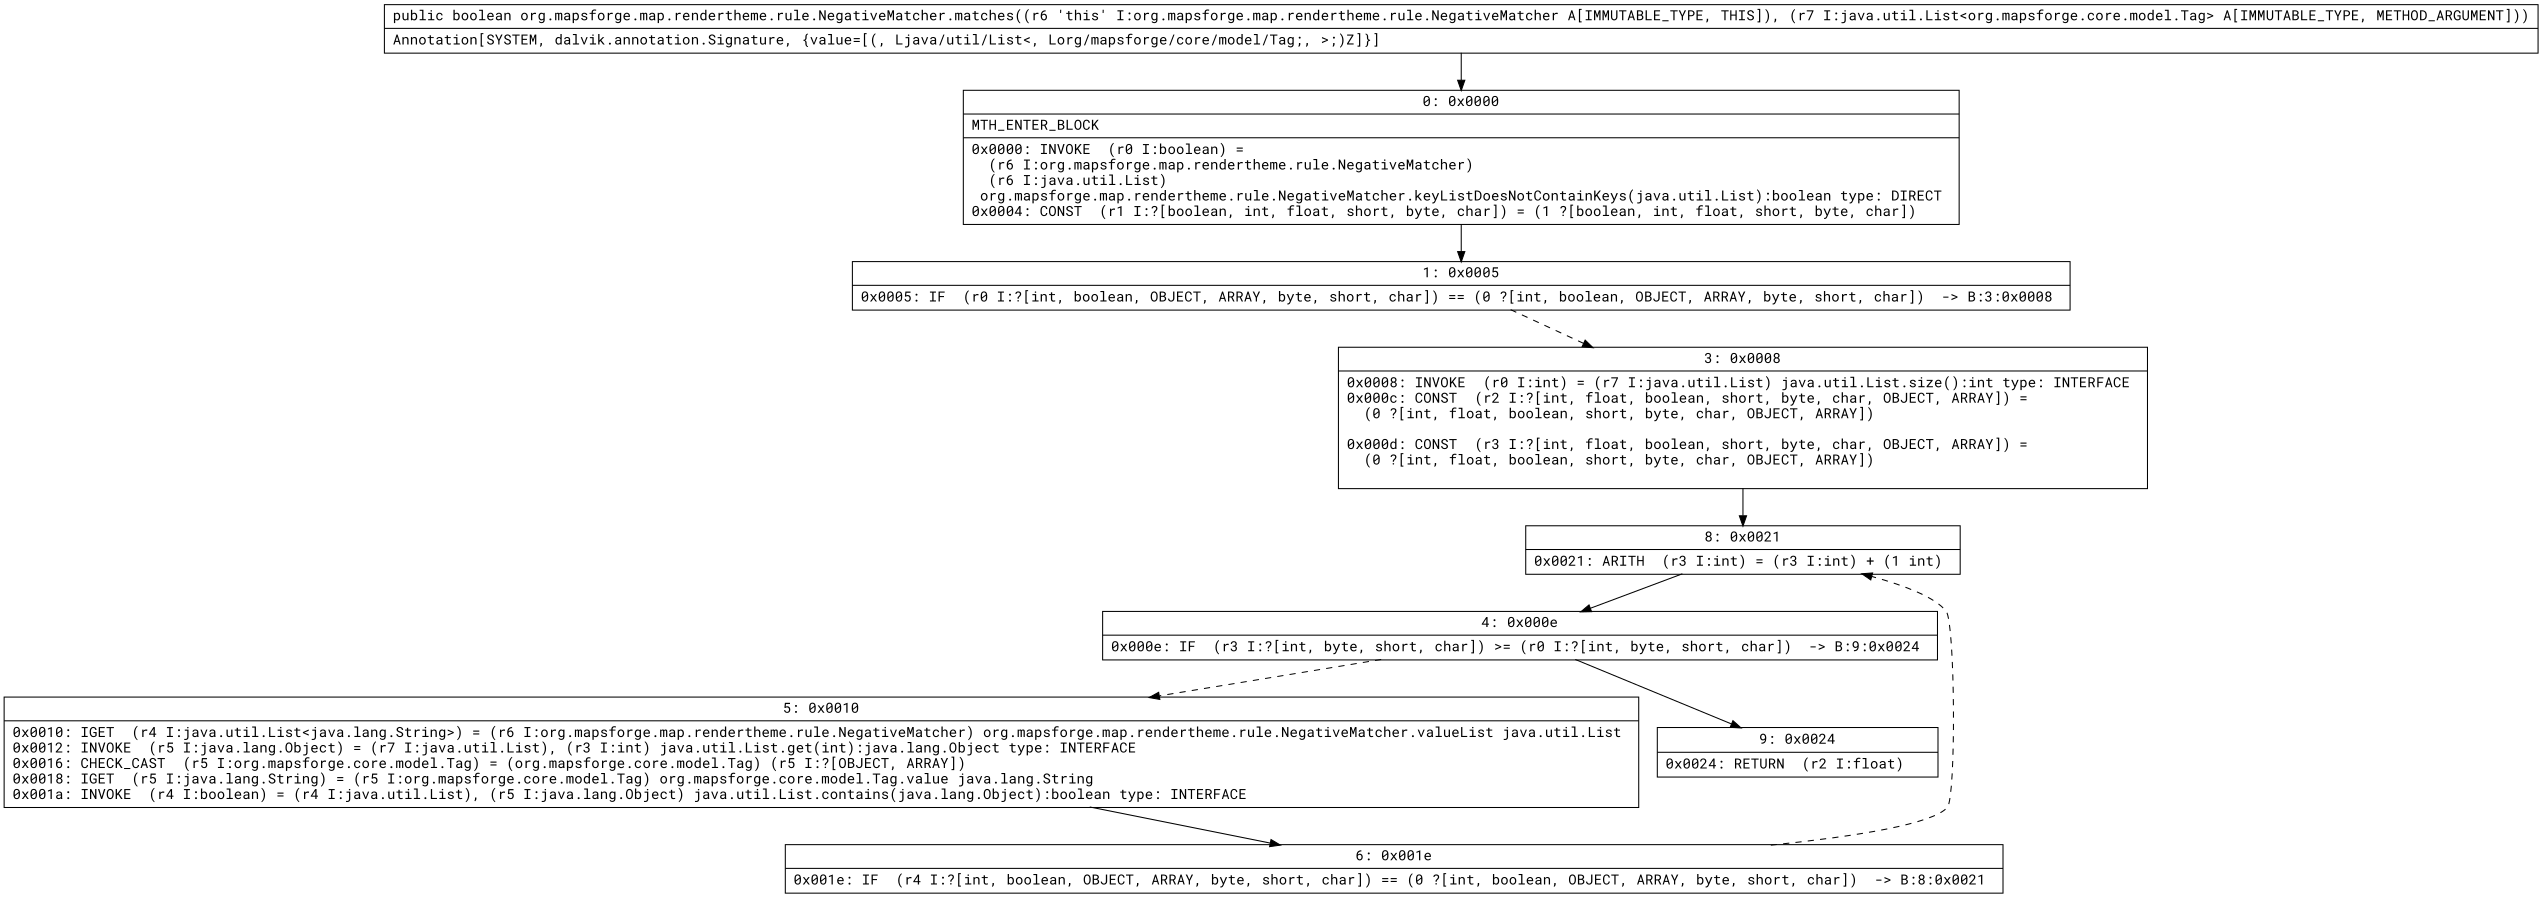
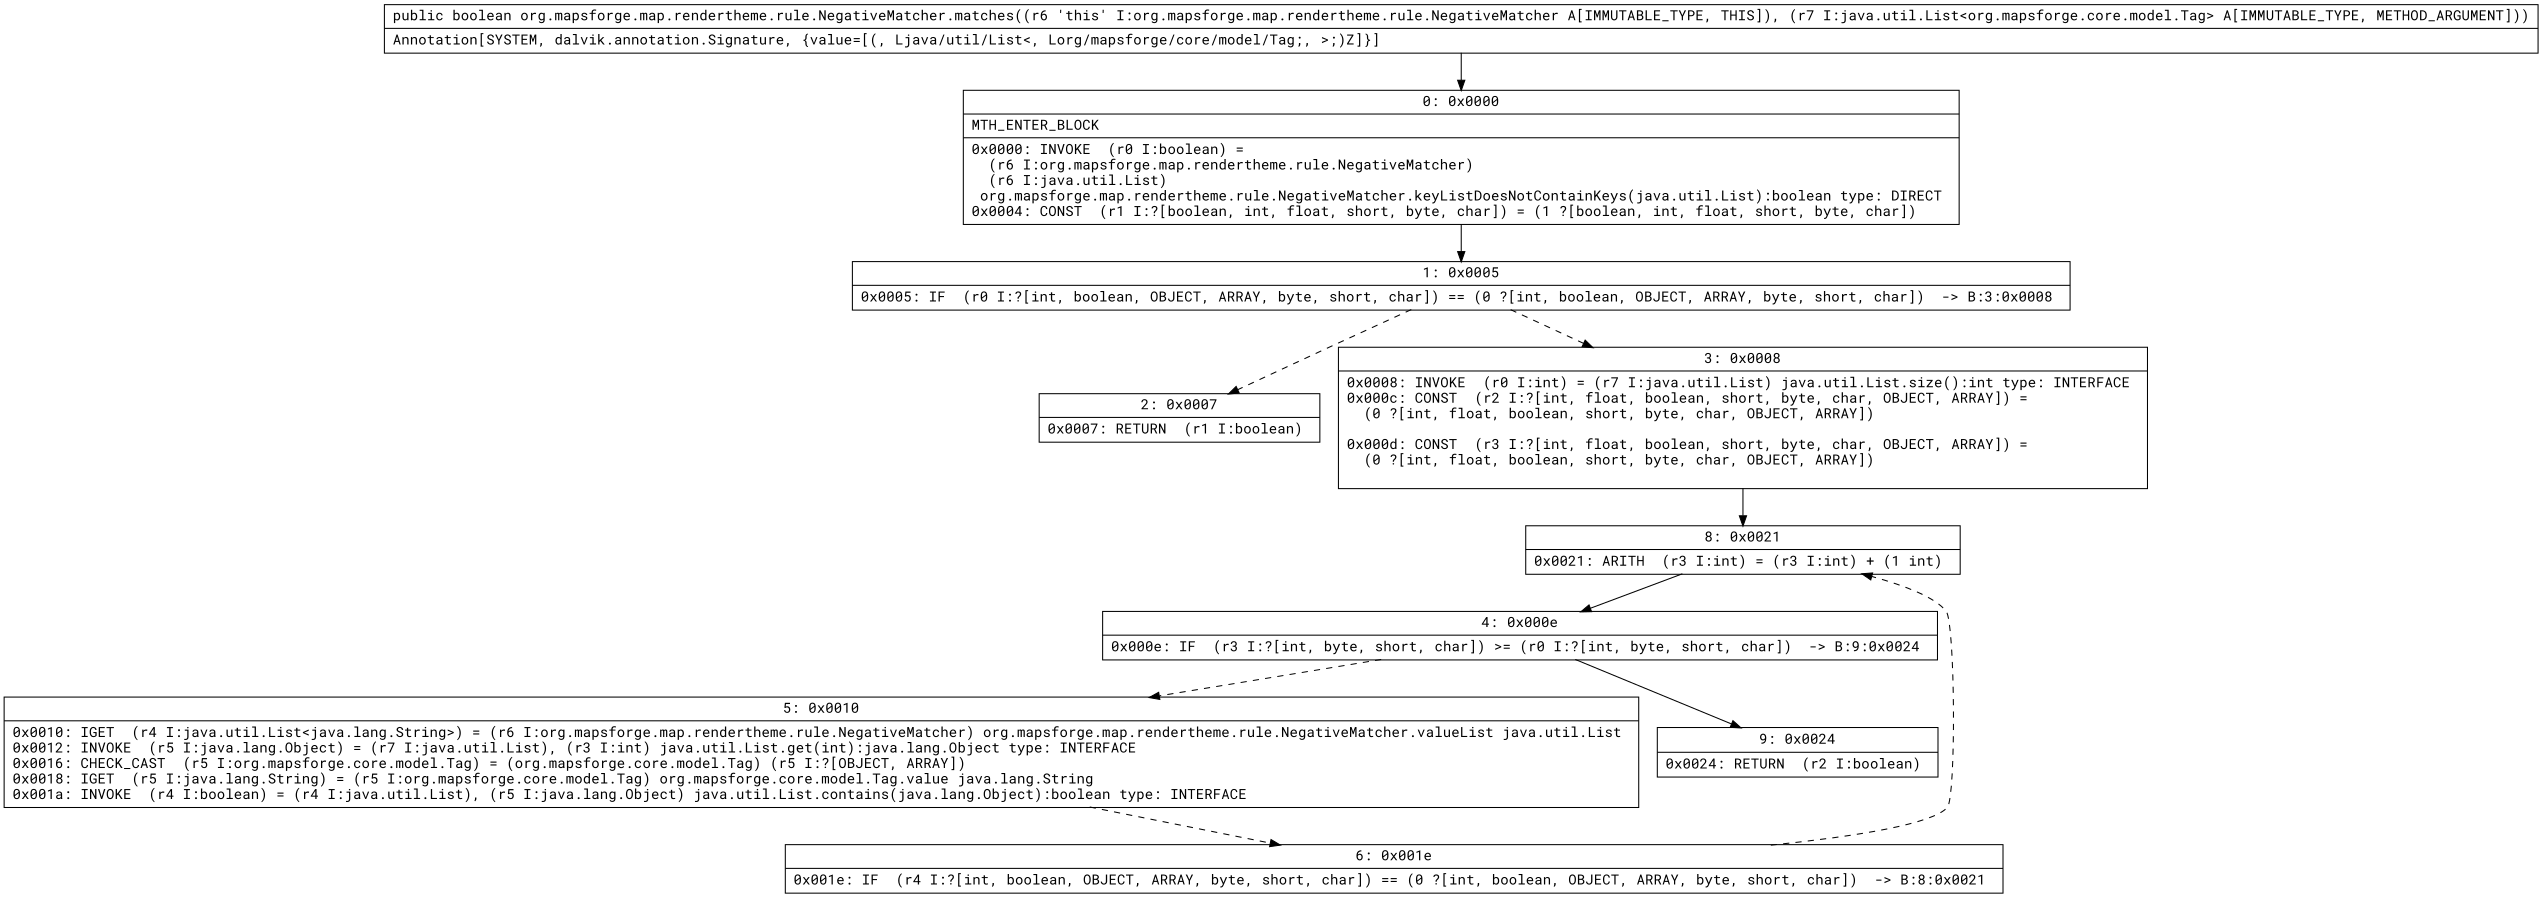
none -> (1180, 418)
(1789, 764) -> (1798, 764)
(1180, 825) -> (1180, 825)
